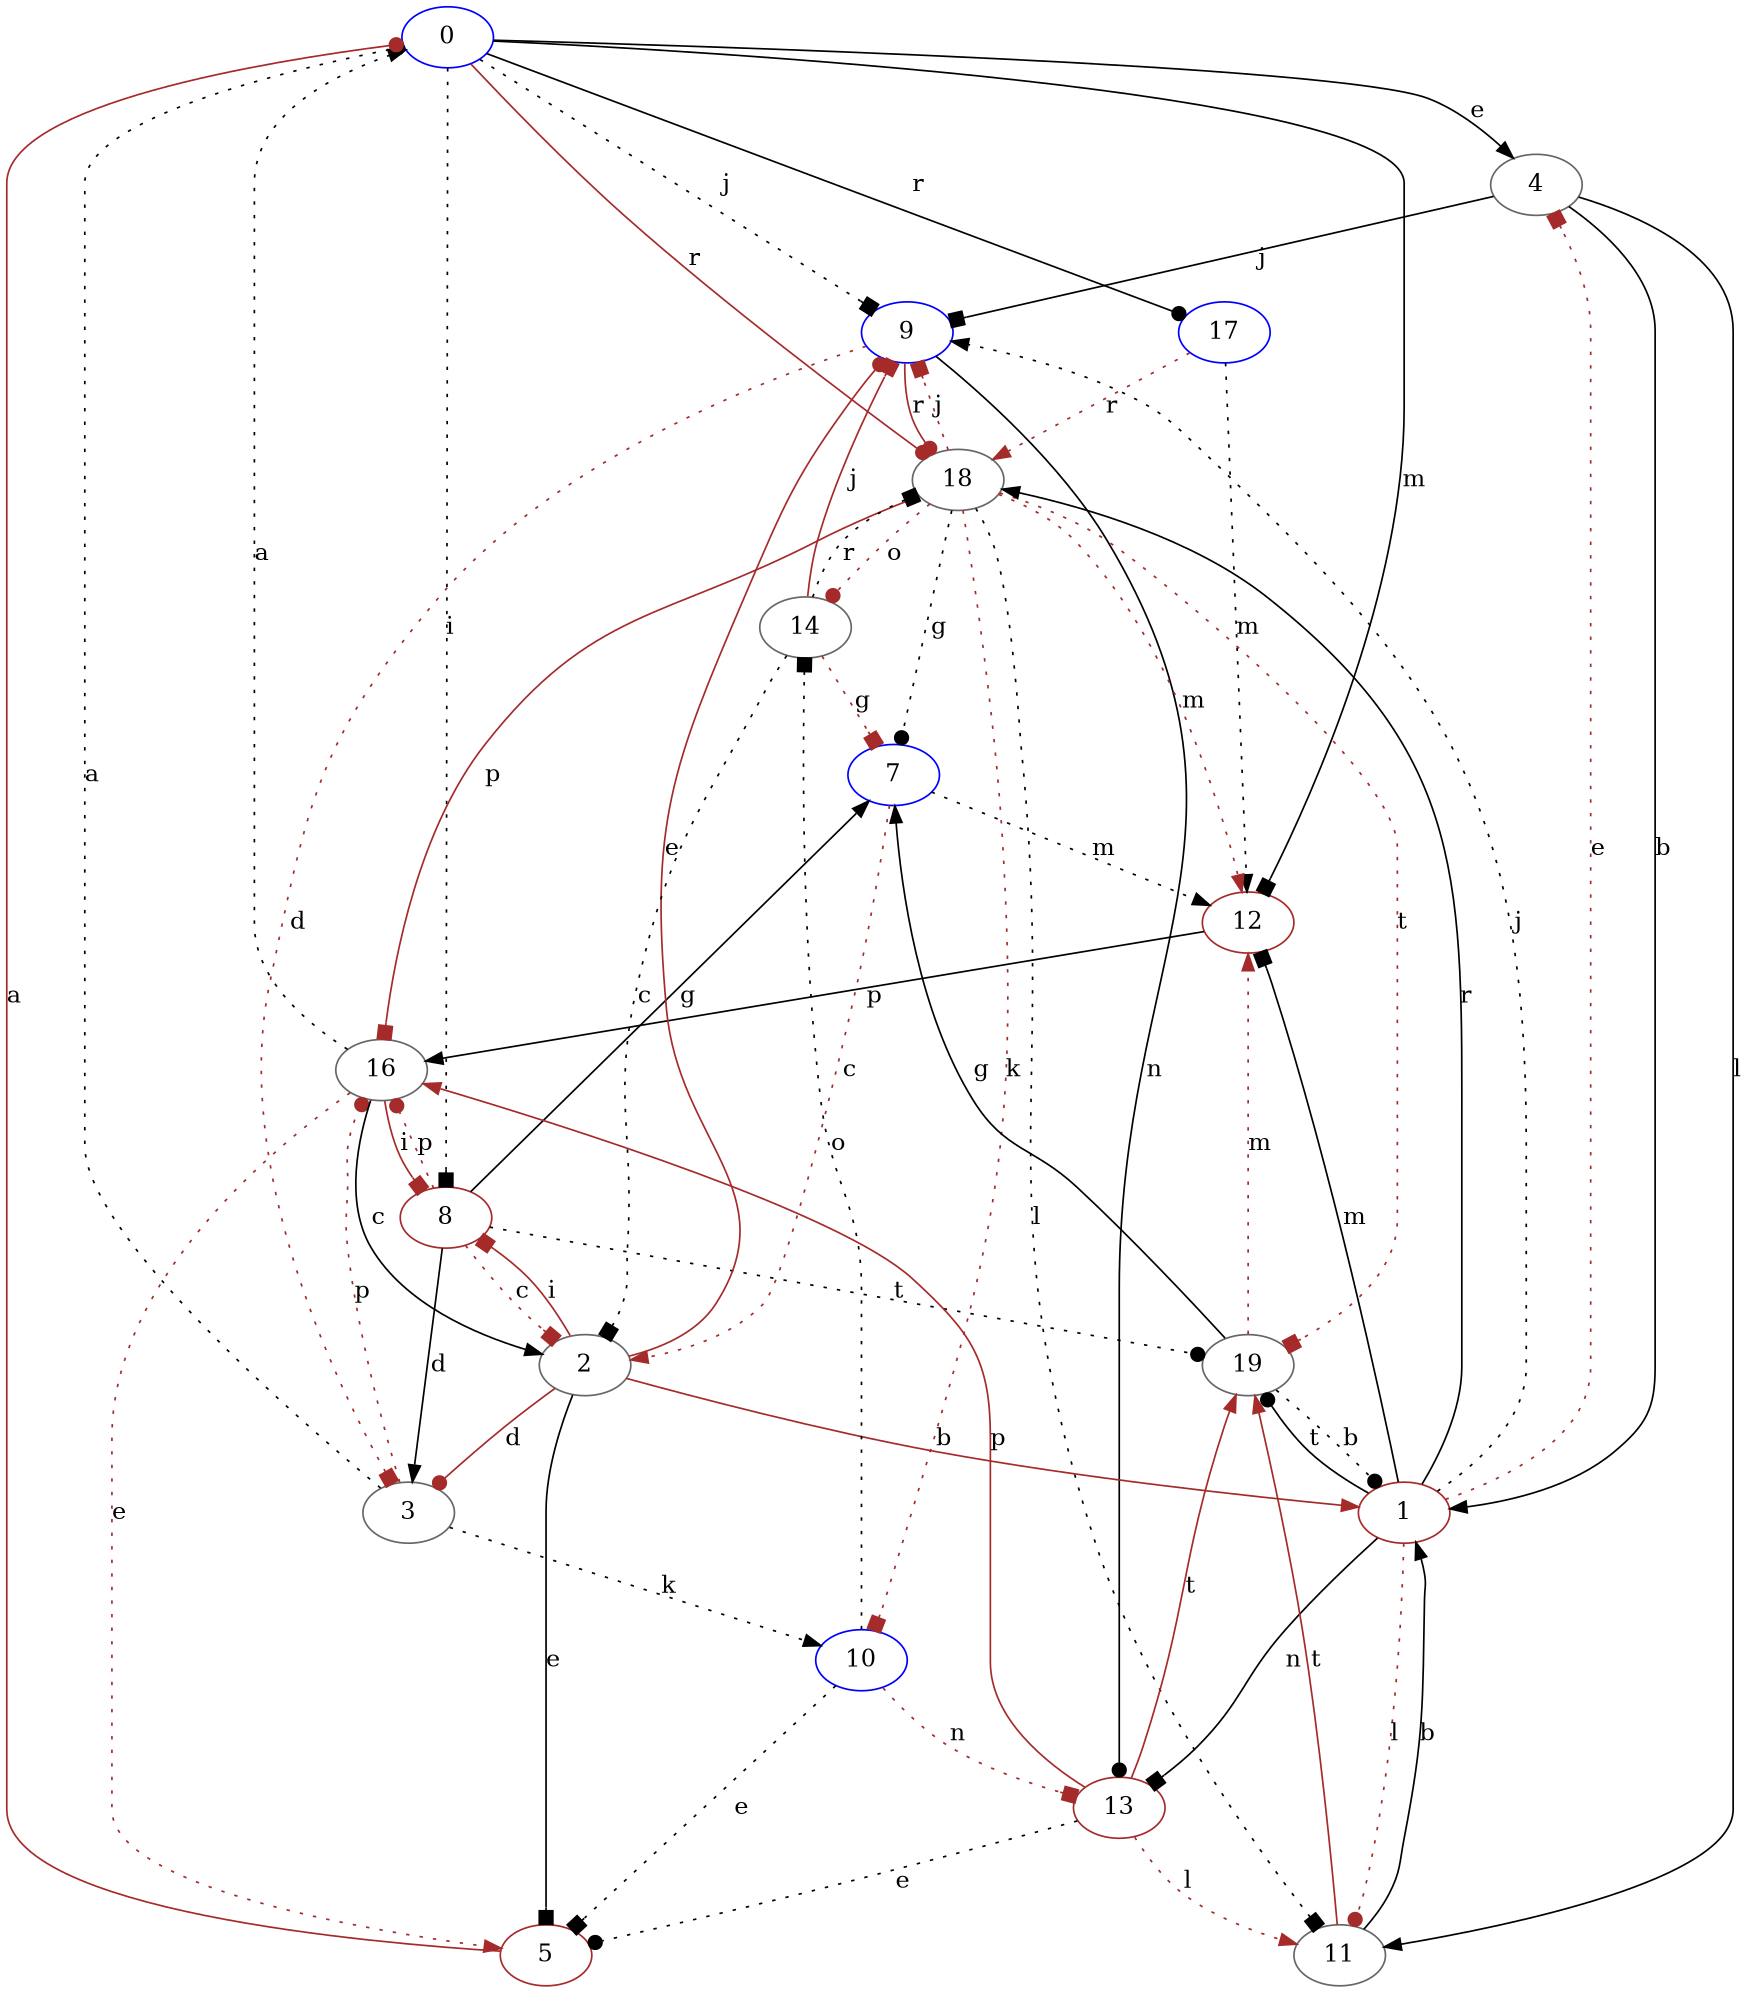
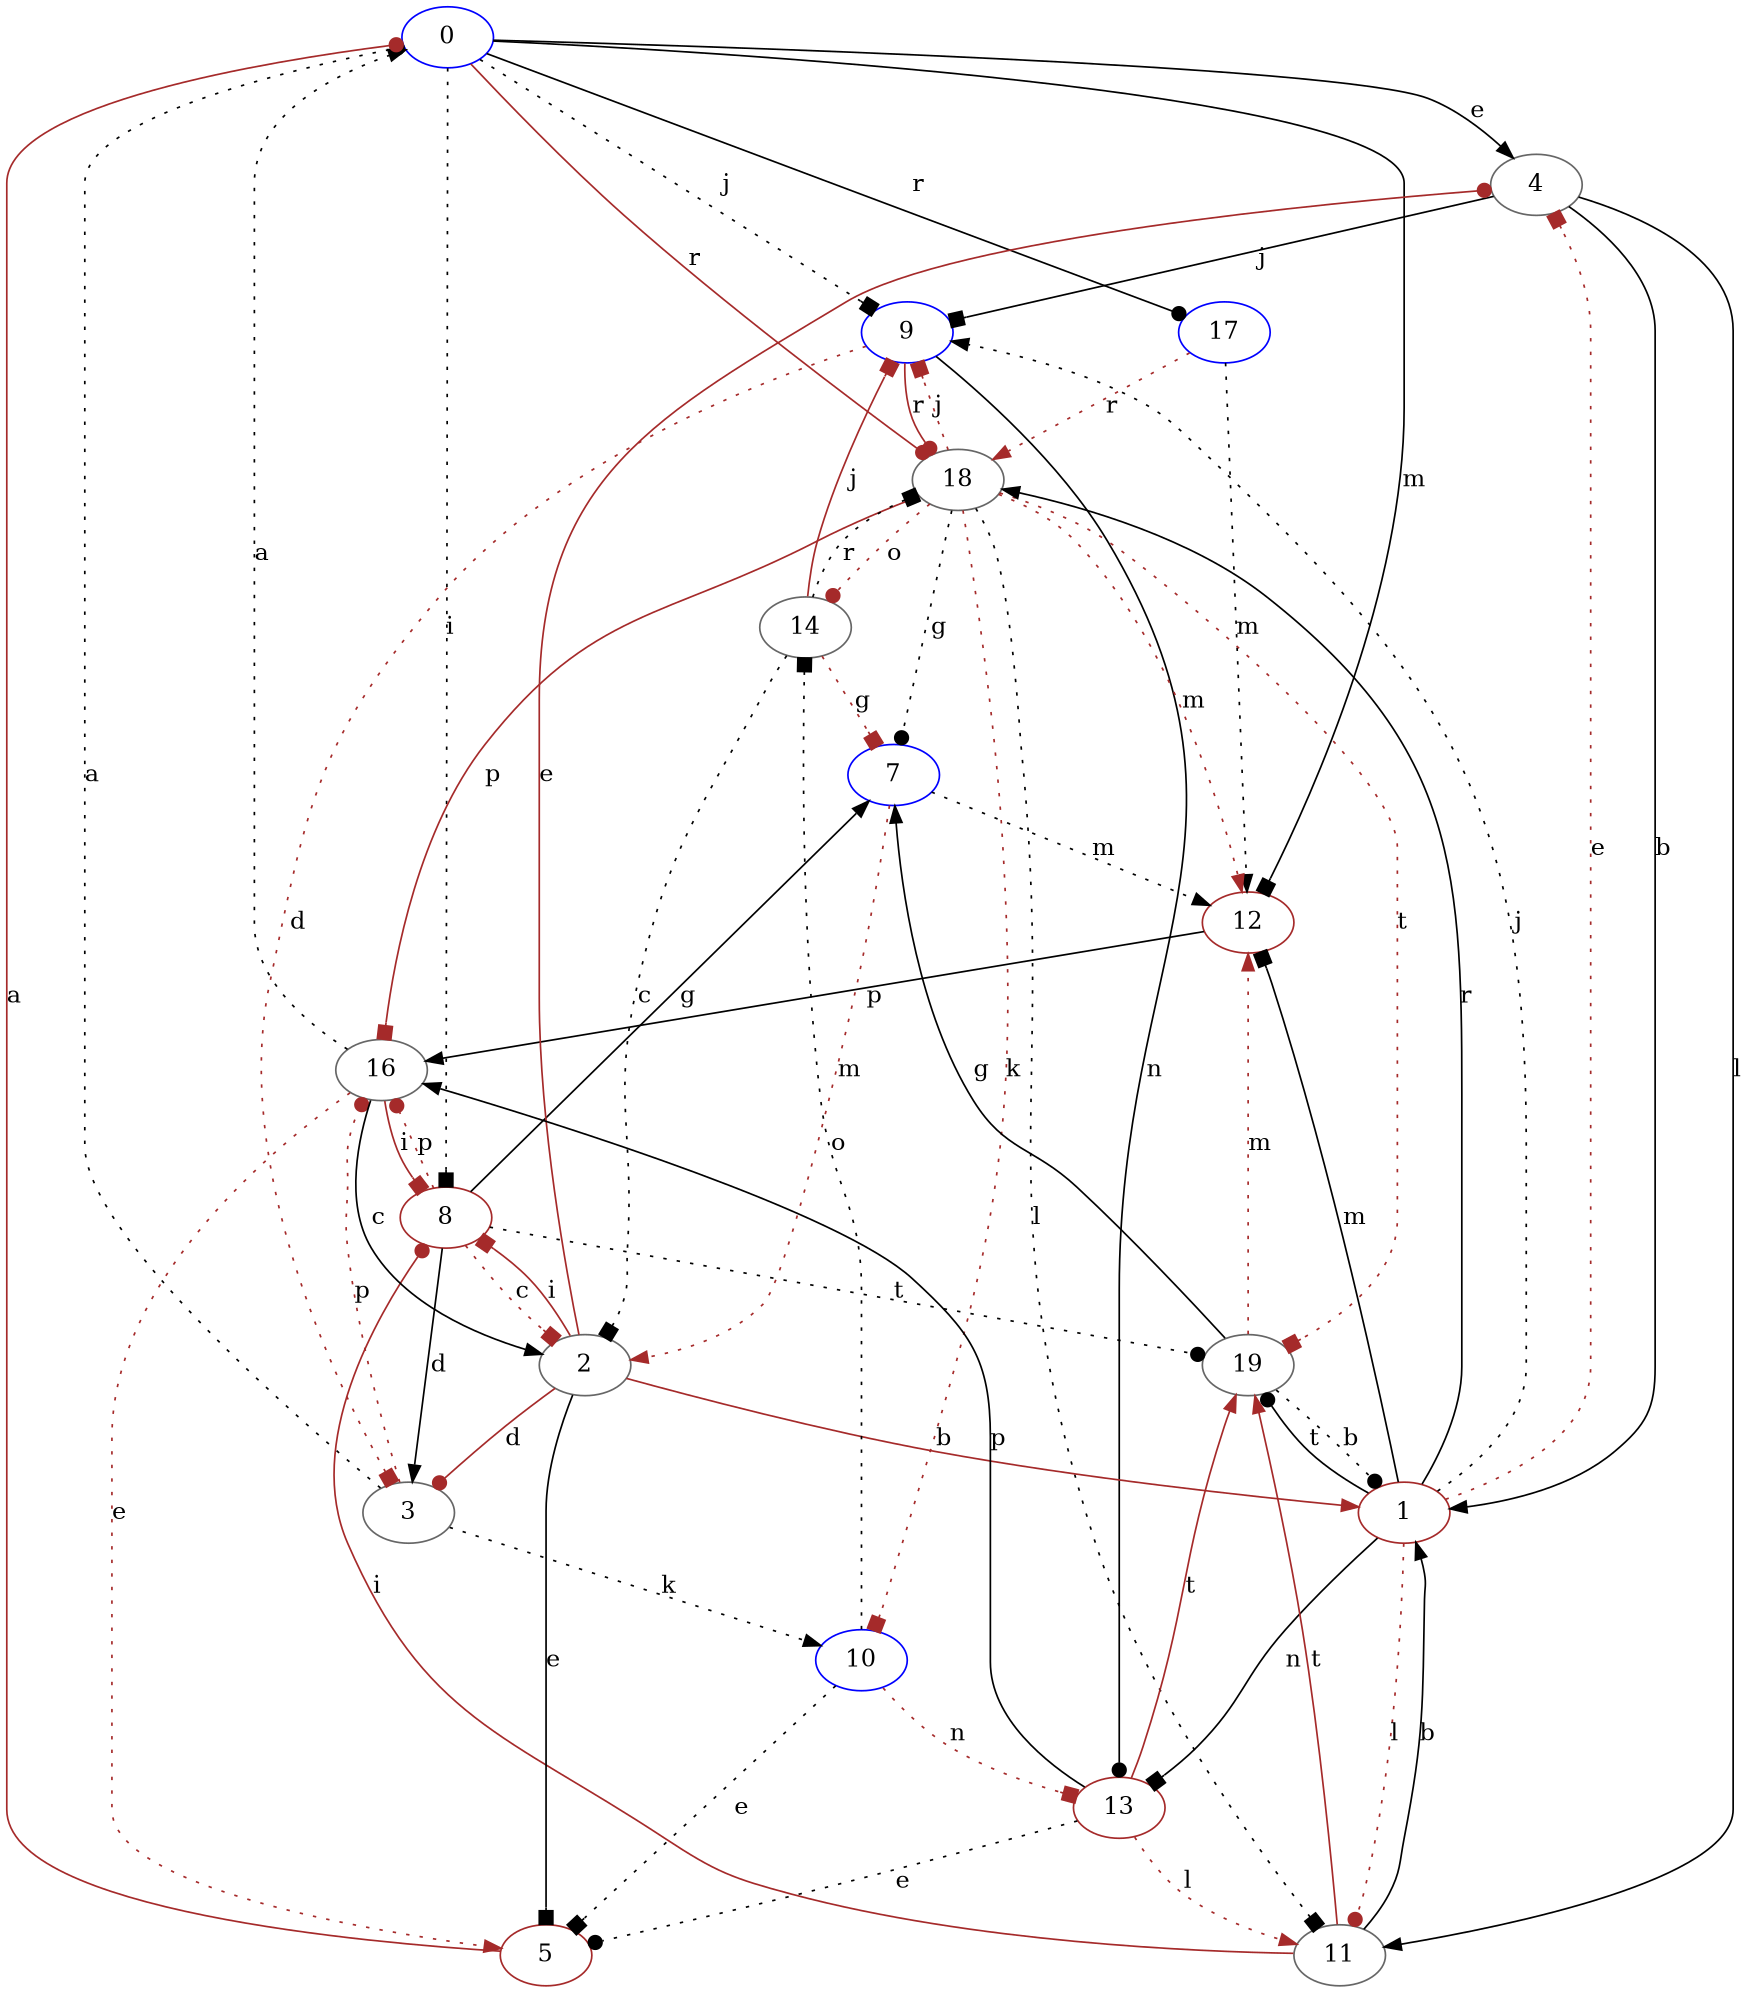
(664, 846) -> (600, 487)
(850, 1070) -> (850, 1070)
(915, 1281) -> (915, 1281)
none -> (621, 1810)
